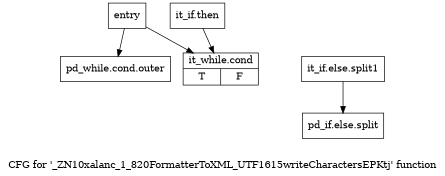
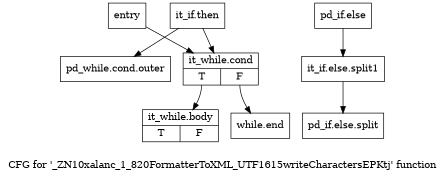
none -> (343, 16)
(122, 39) -> (160, 40)
none -> (180, 126)
none -> (260, 126)
